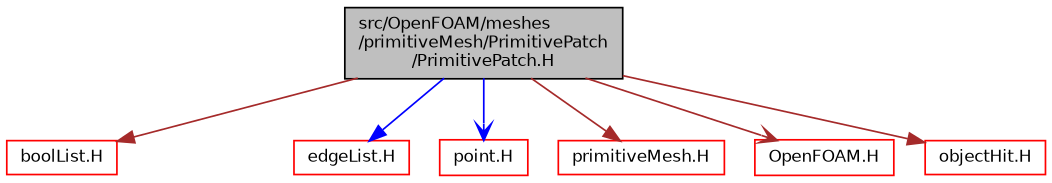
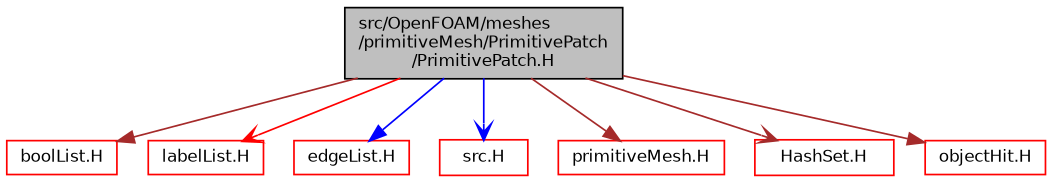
none -> (206, 158)
(484, 158) -> (484, 158)
(824, 158) -> (824, 158)
